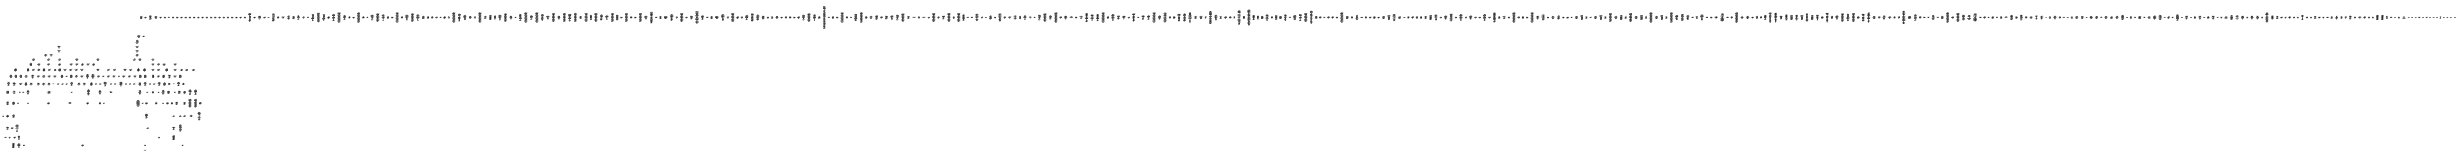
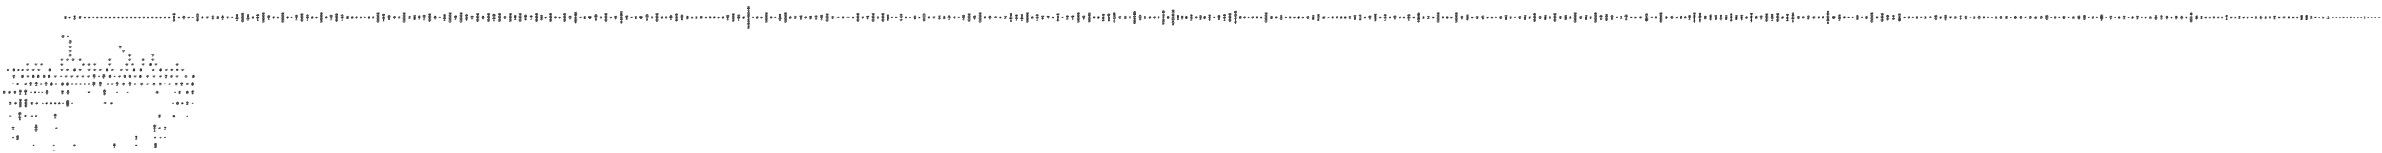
none -> (143, 65)
